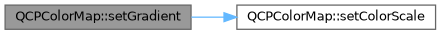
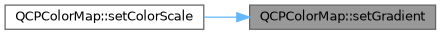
(208, 17) -> (220, 17)
